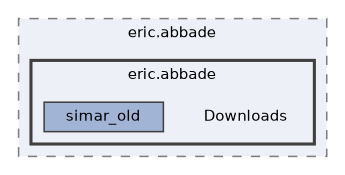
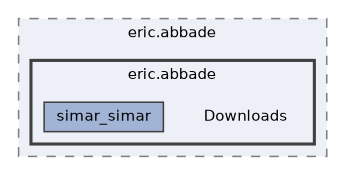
(104, 117) -> (104, 117)
